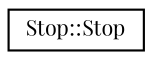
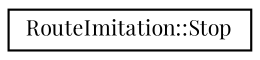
(76, 30) -> (130, 30)
